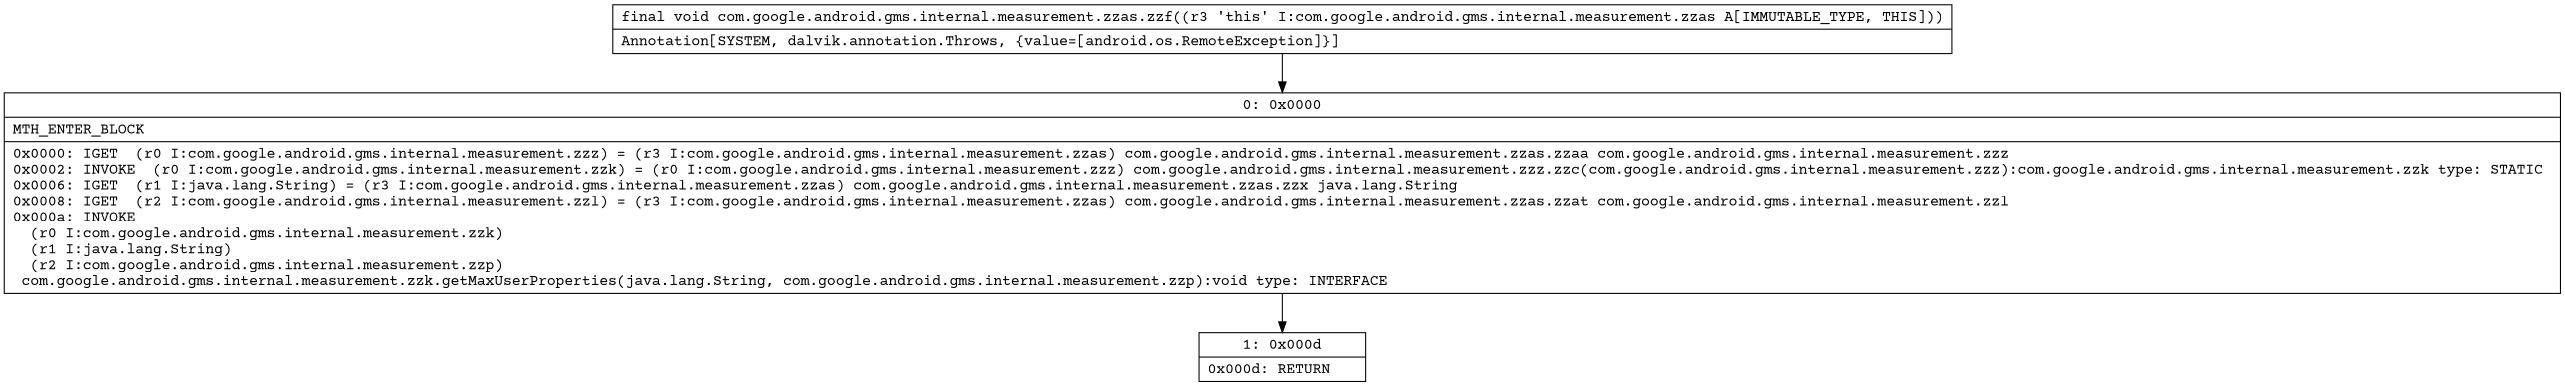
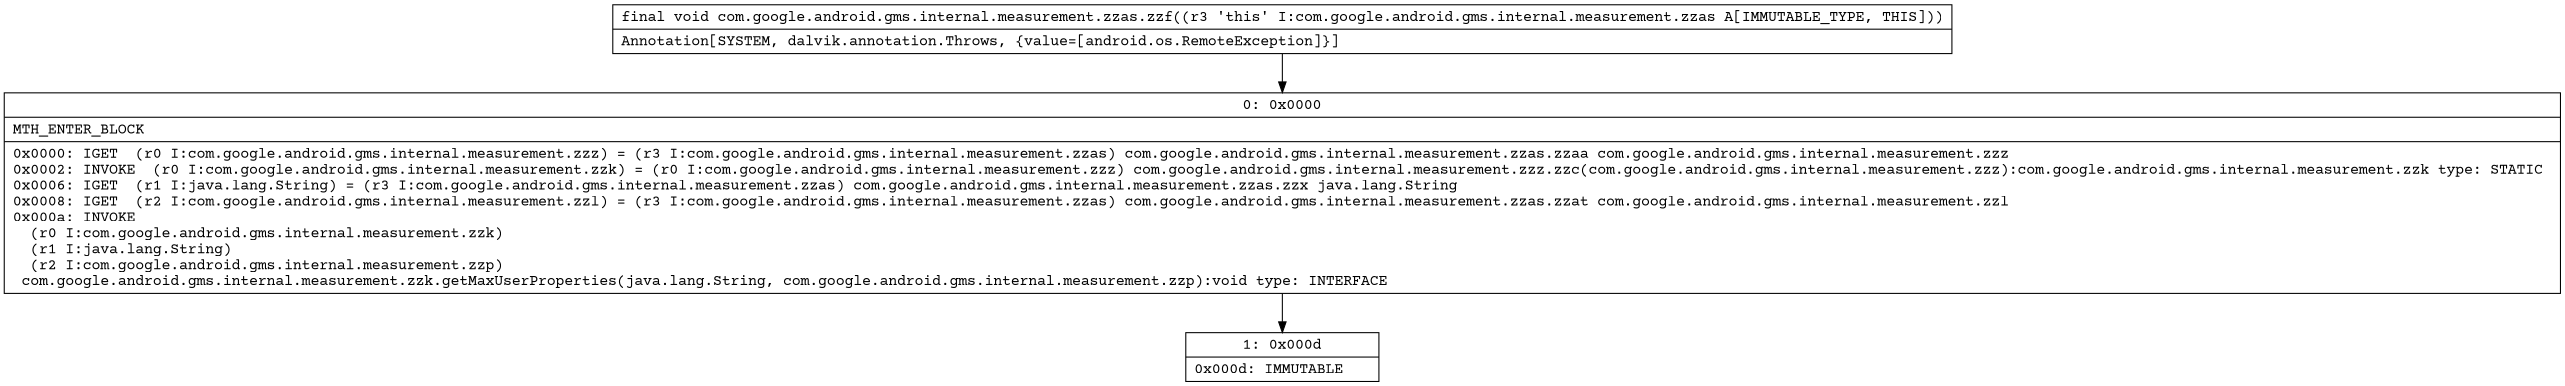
(1282, 369) -> (1282, 369)
